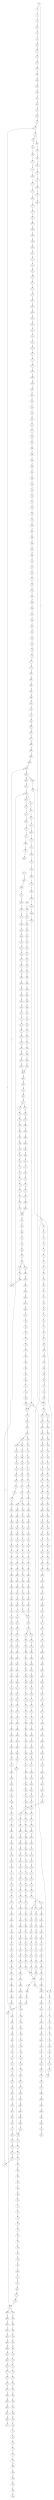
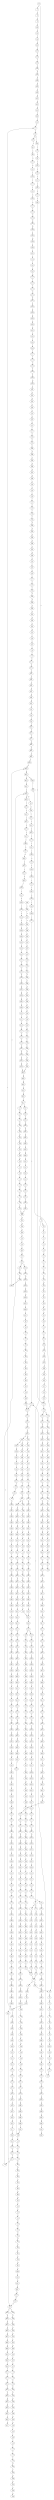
none -> (24, 866)
